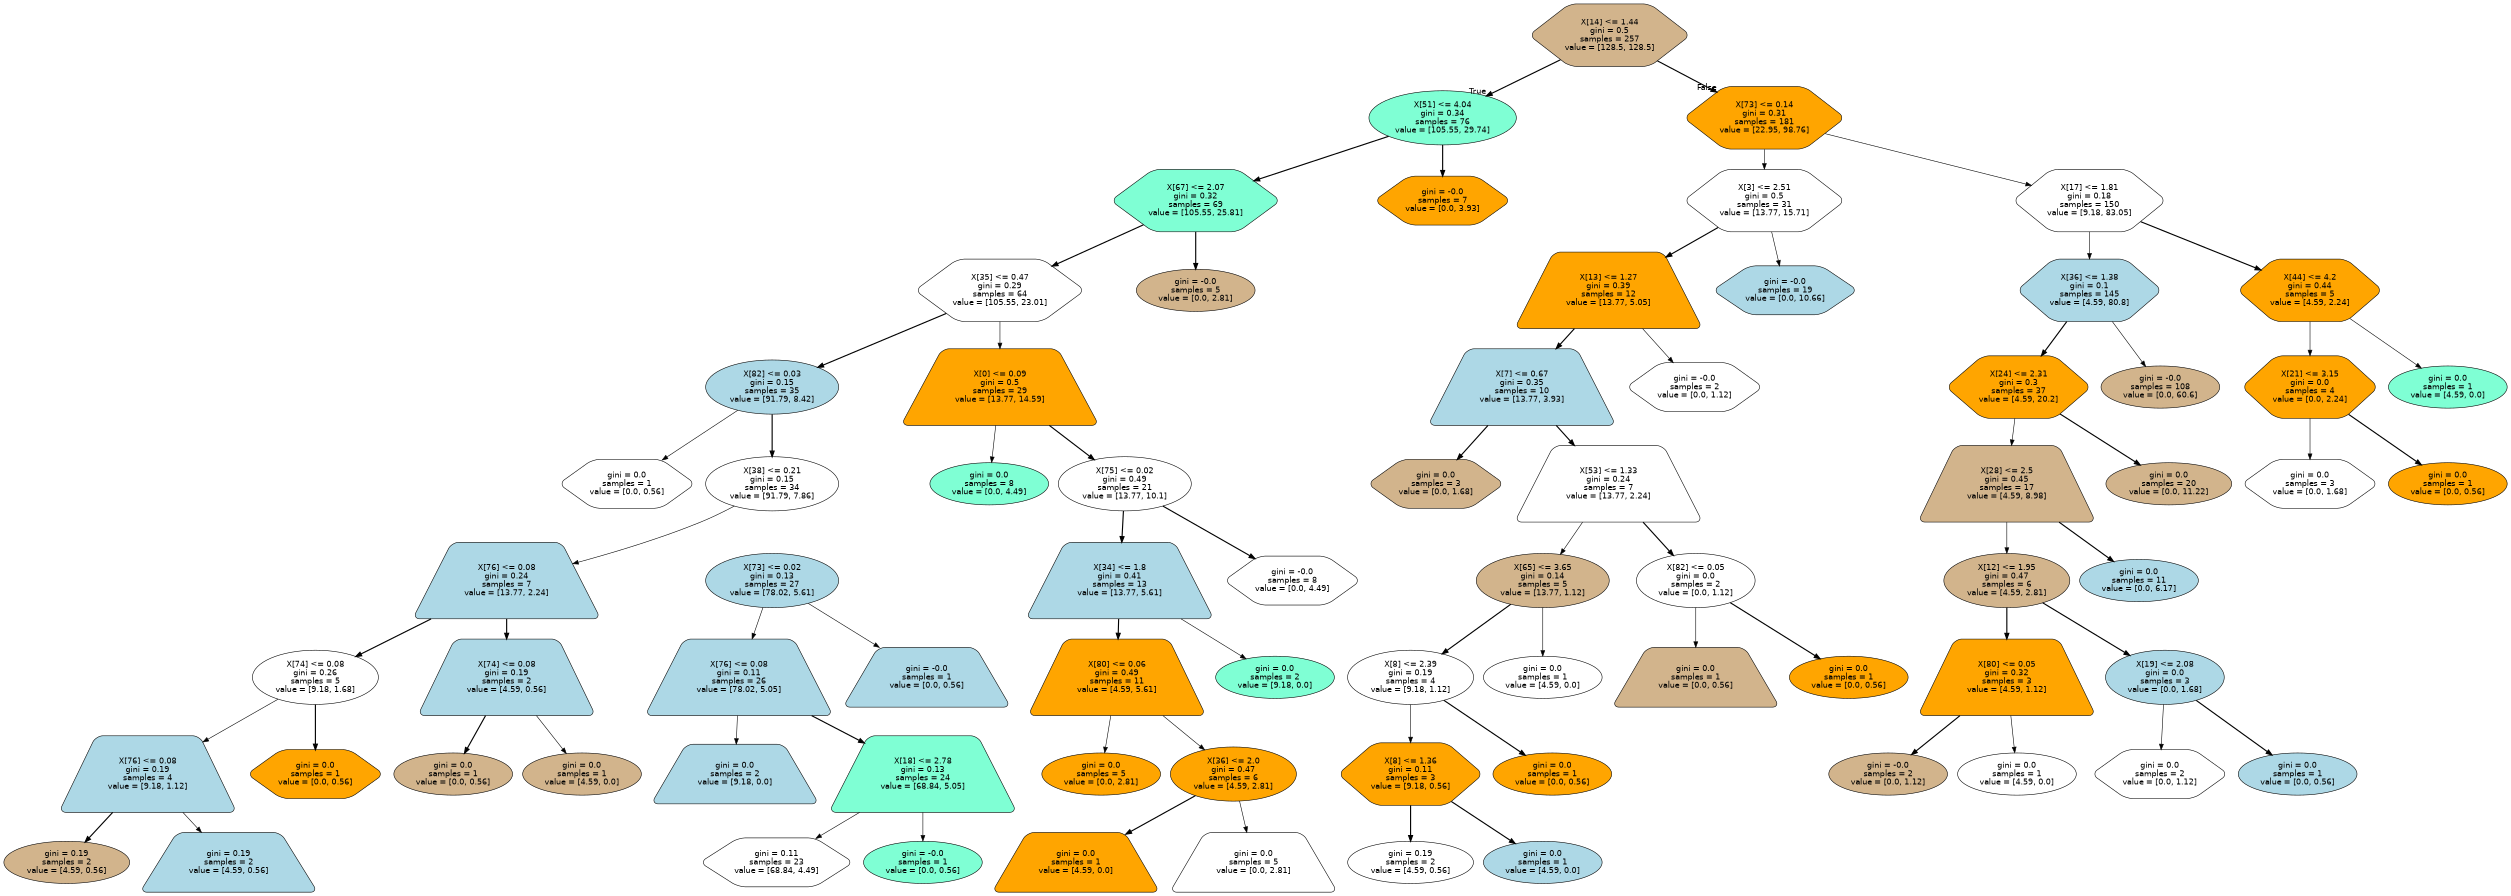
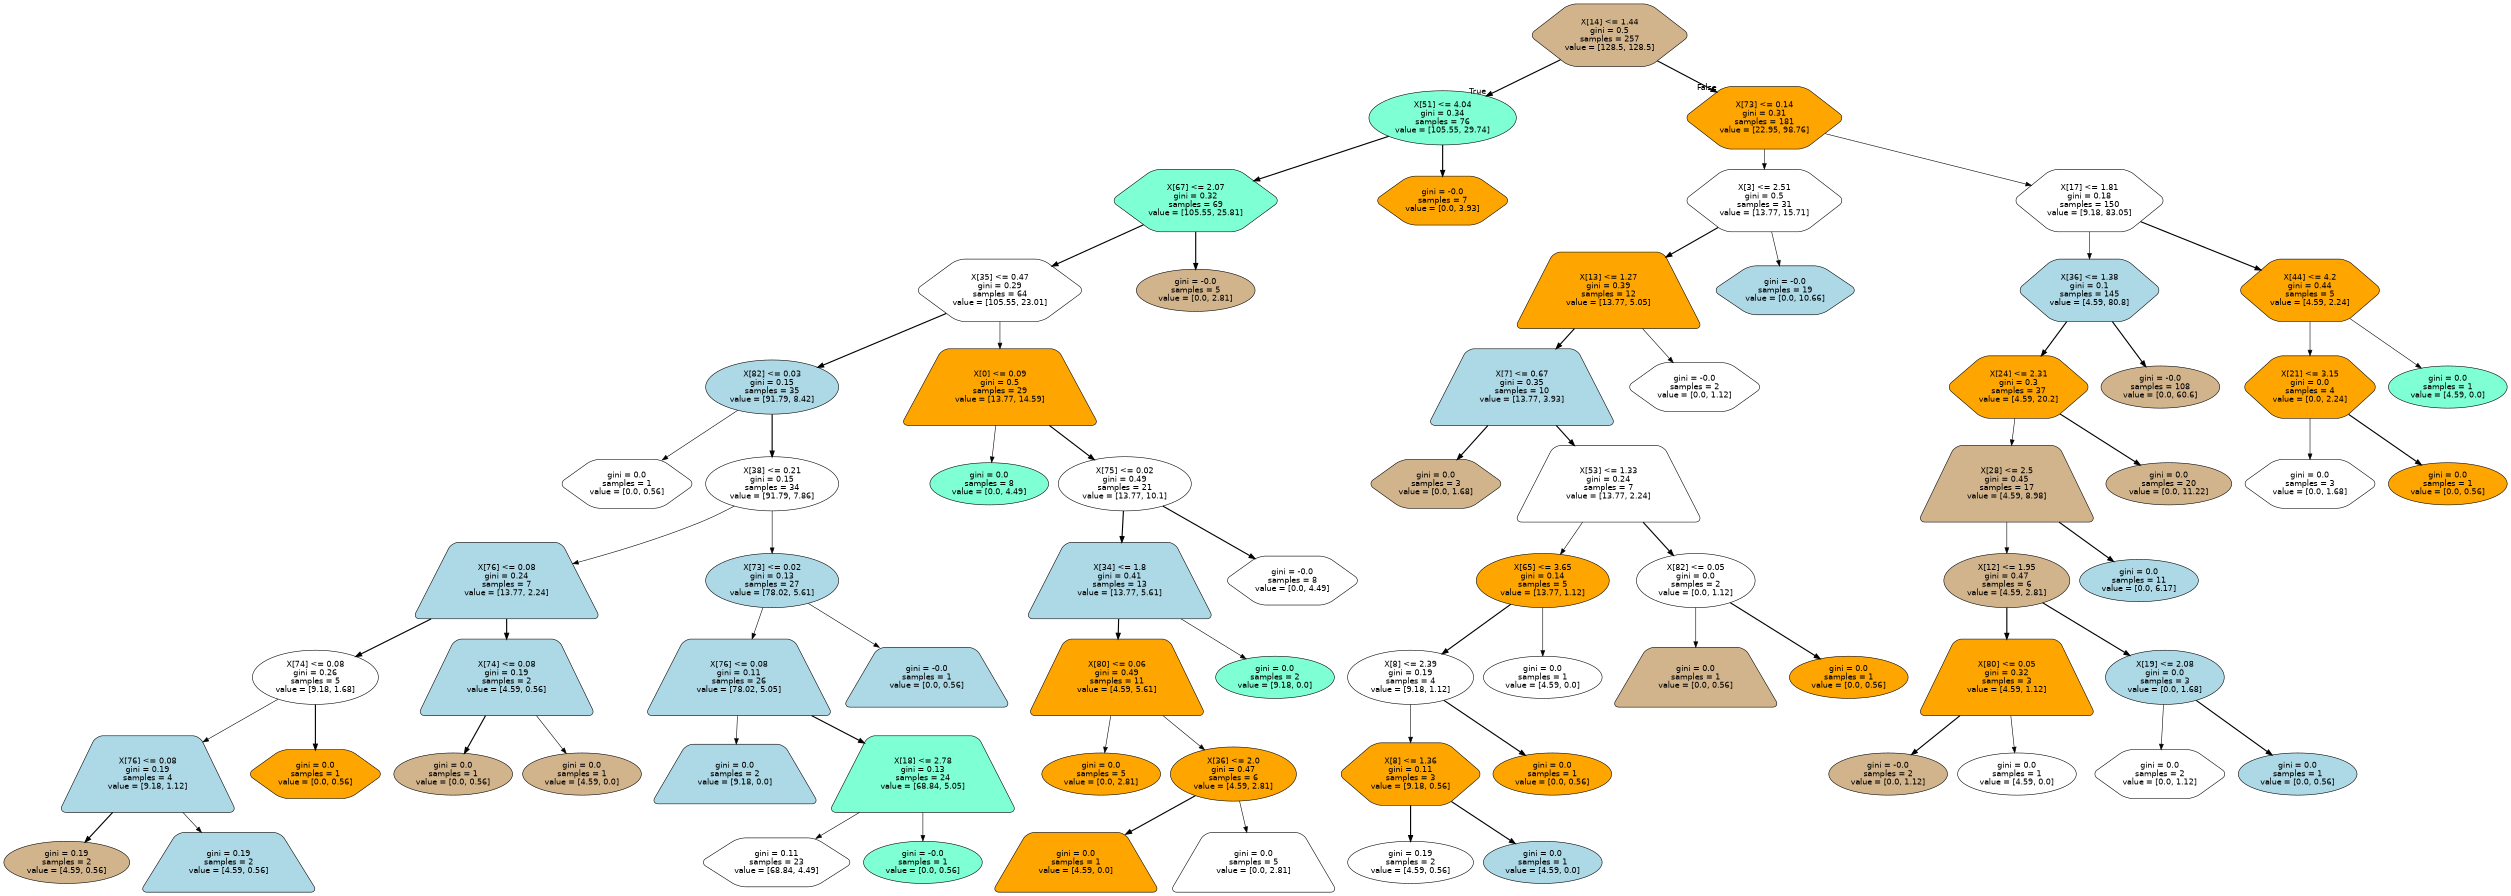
(2127, 342) -> (2127, 342)
none -> (772, 529)
(1543, 581) -> (1543, 581)
